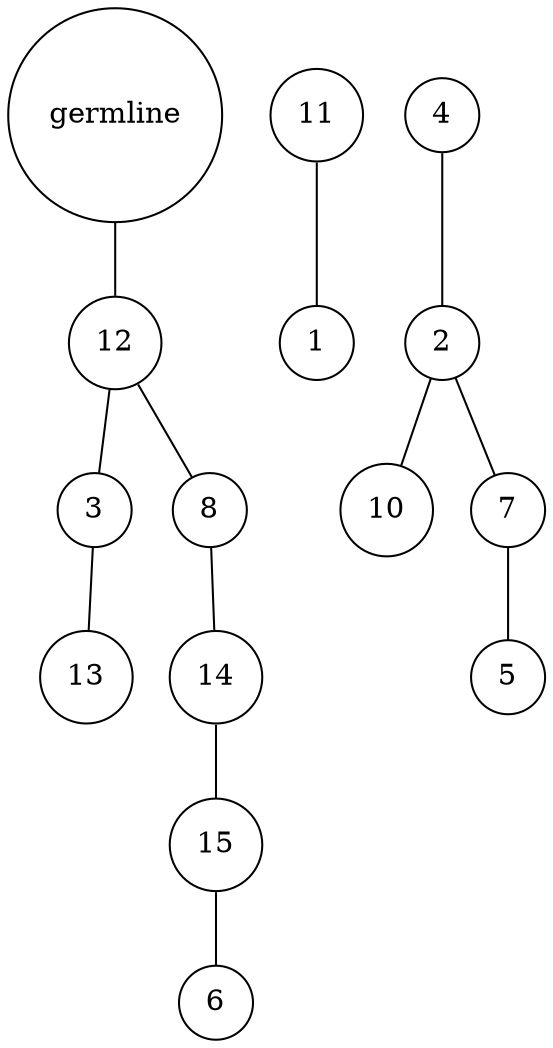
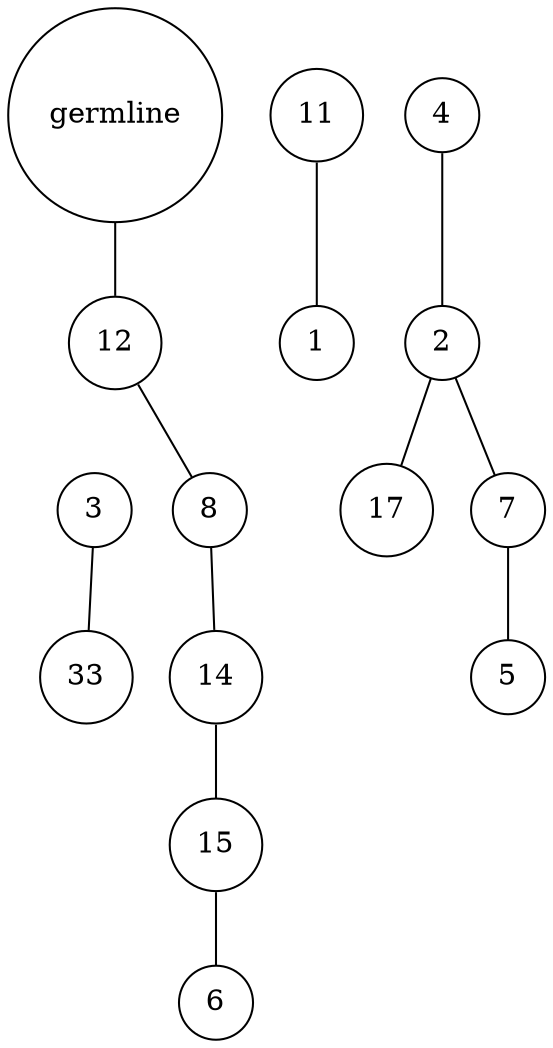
(104, 431) -> none
(387, 510) -> (387, 510)
(86, 677) -> (86, 677)
